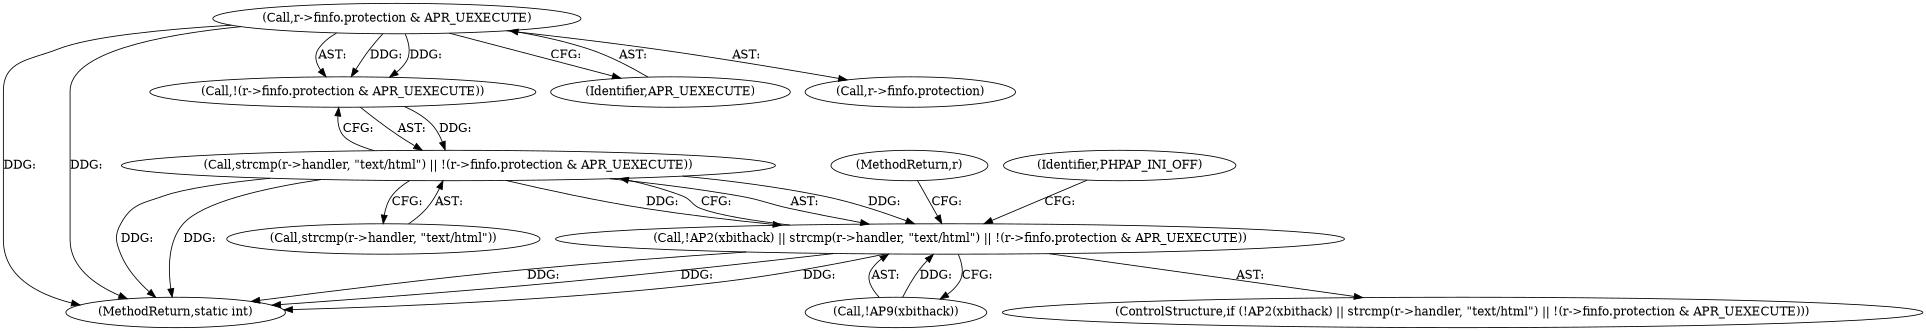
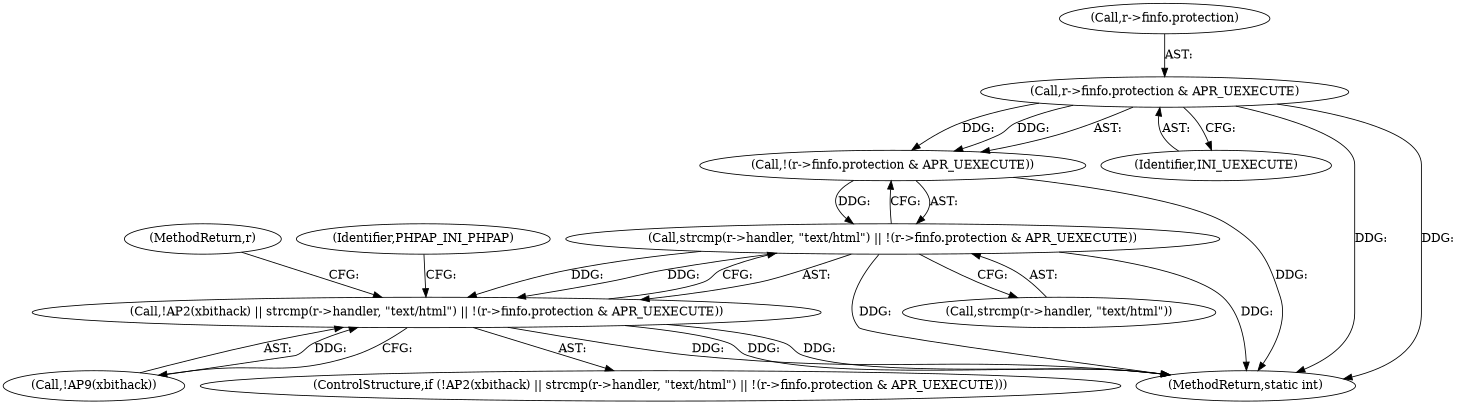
(673, 52) -> (1165, 51)
(670, 92) -> (1216, 166)
(1120, 166) -> (423, 239)
none -> (1202, 213)
